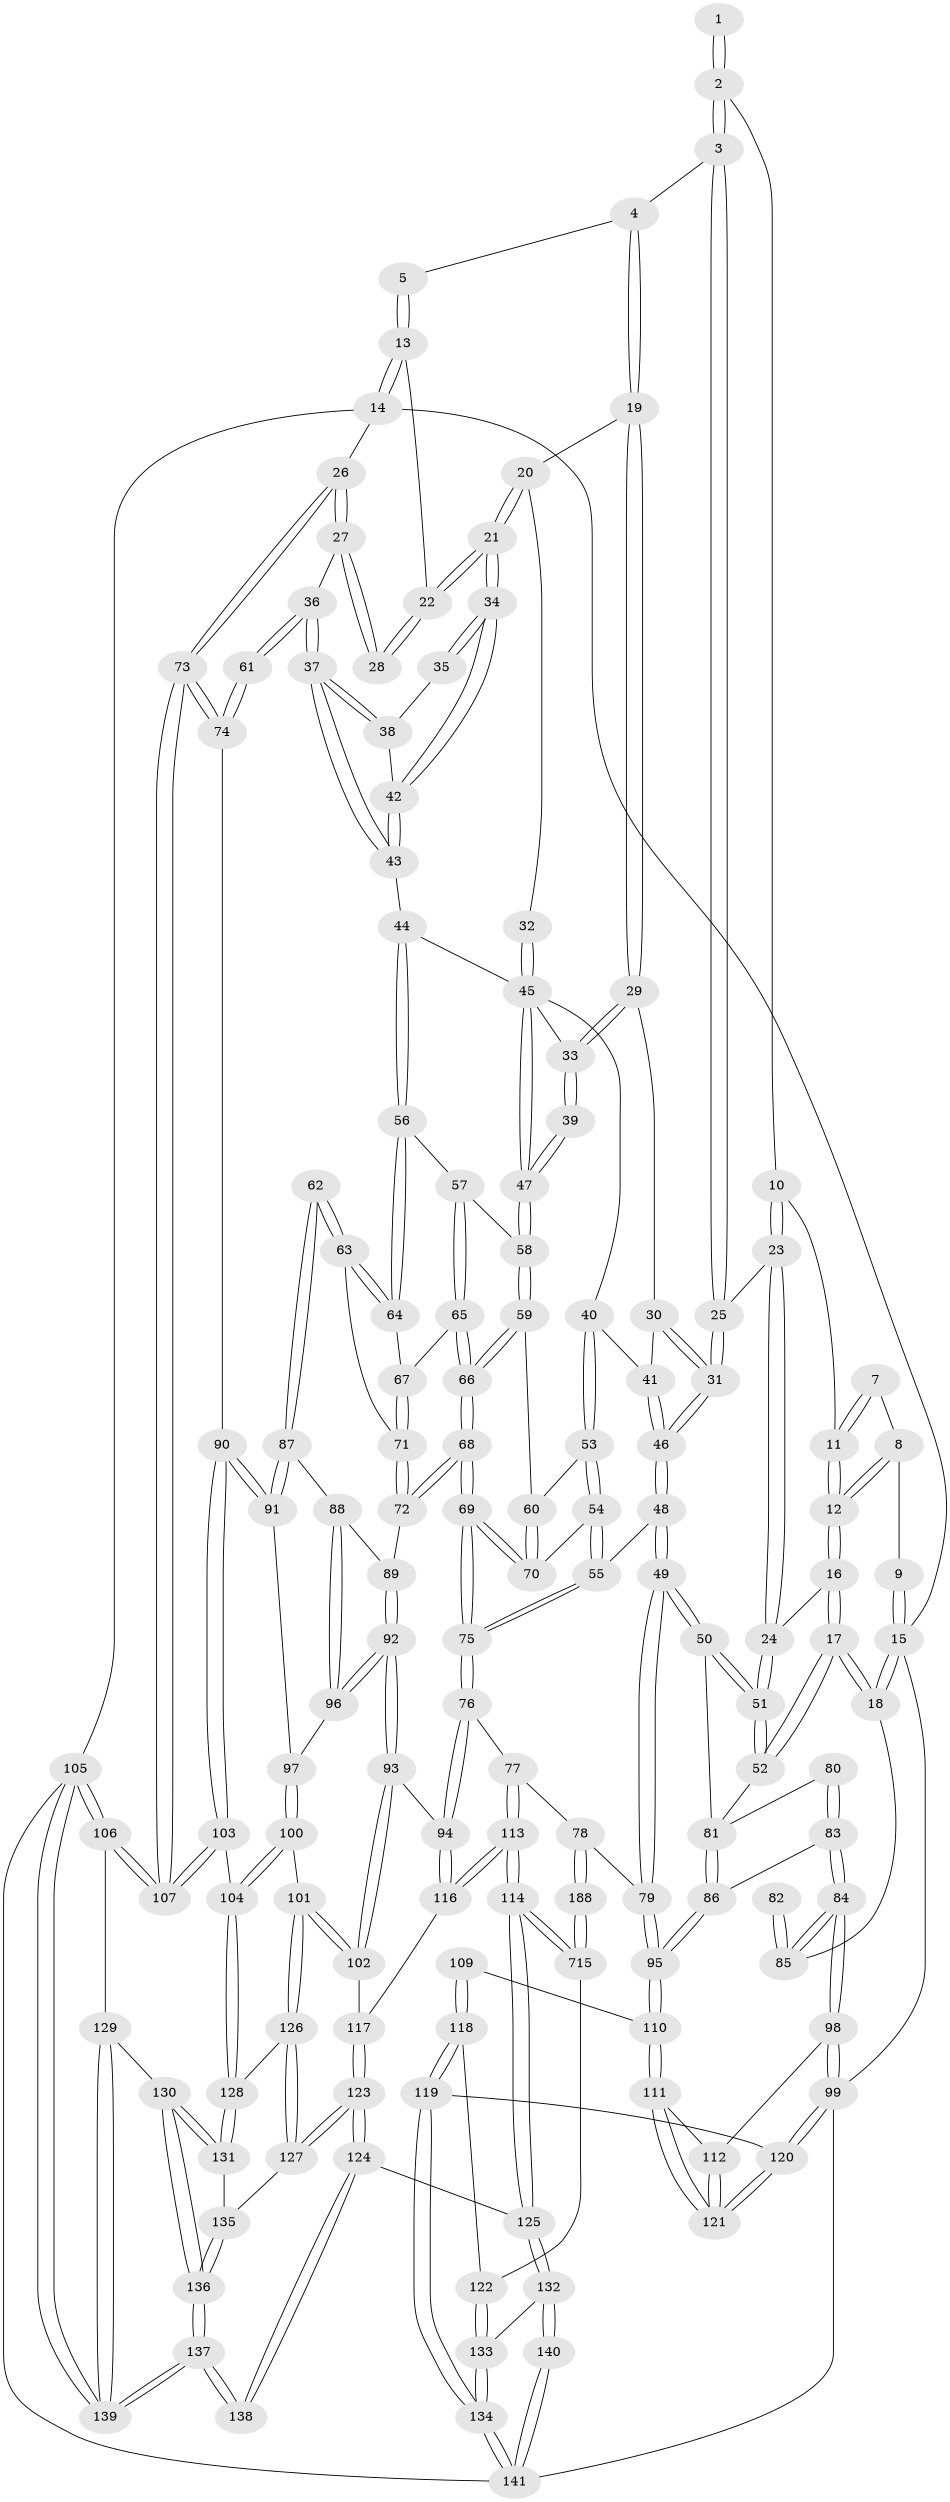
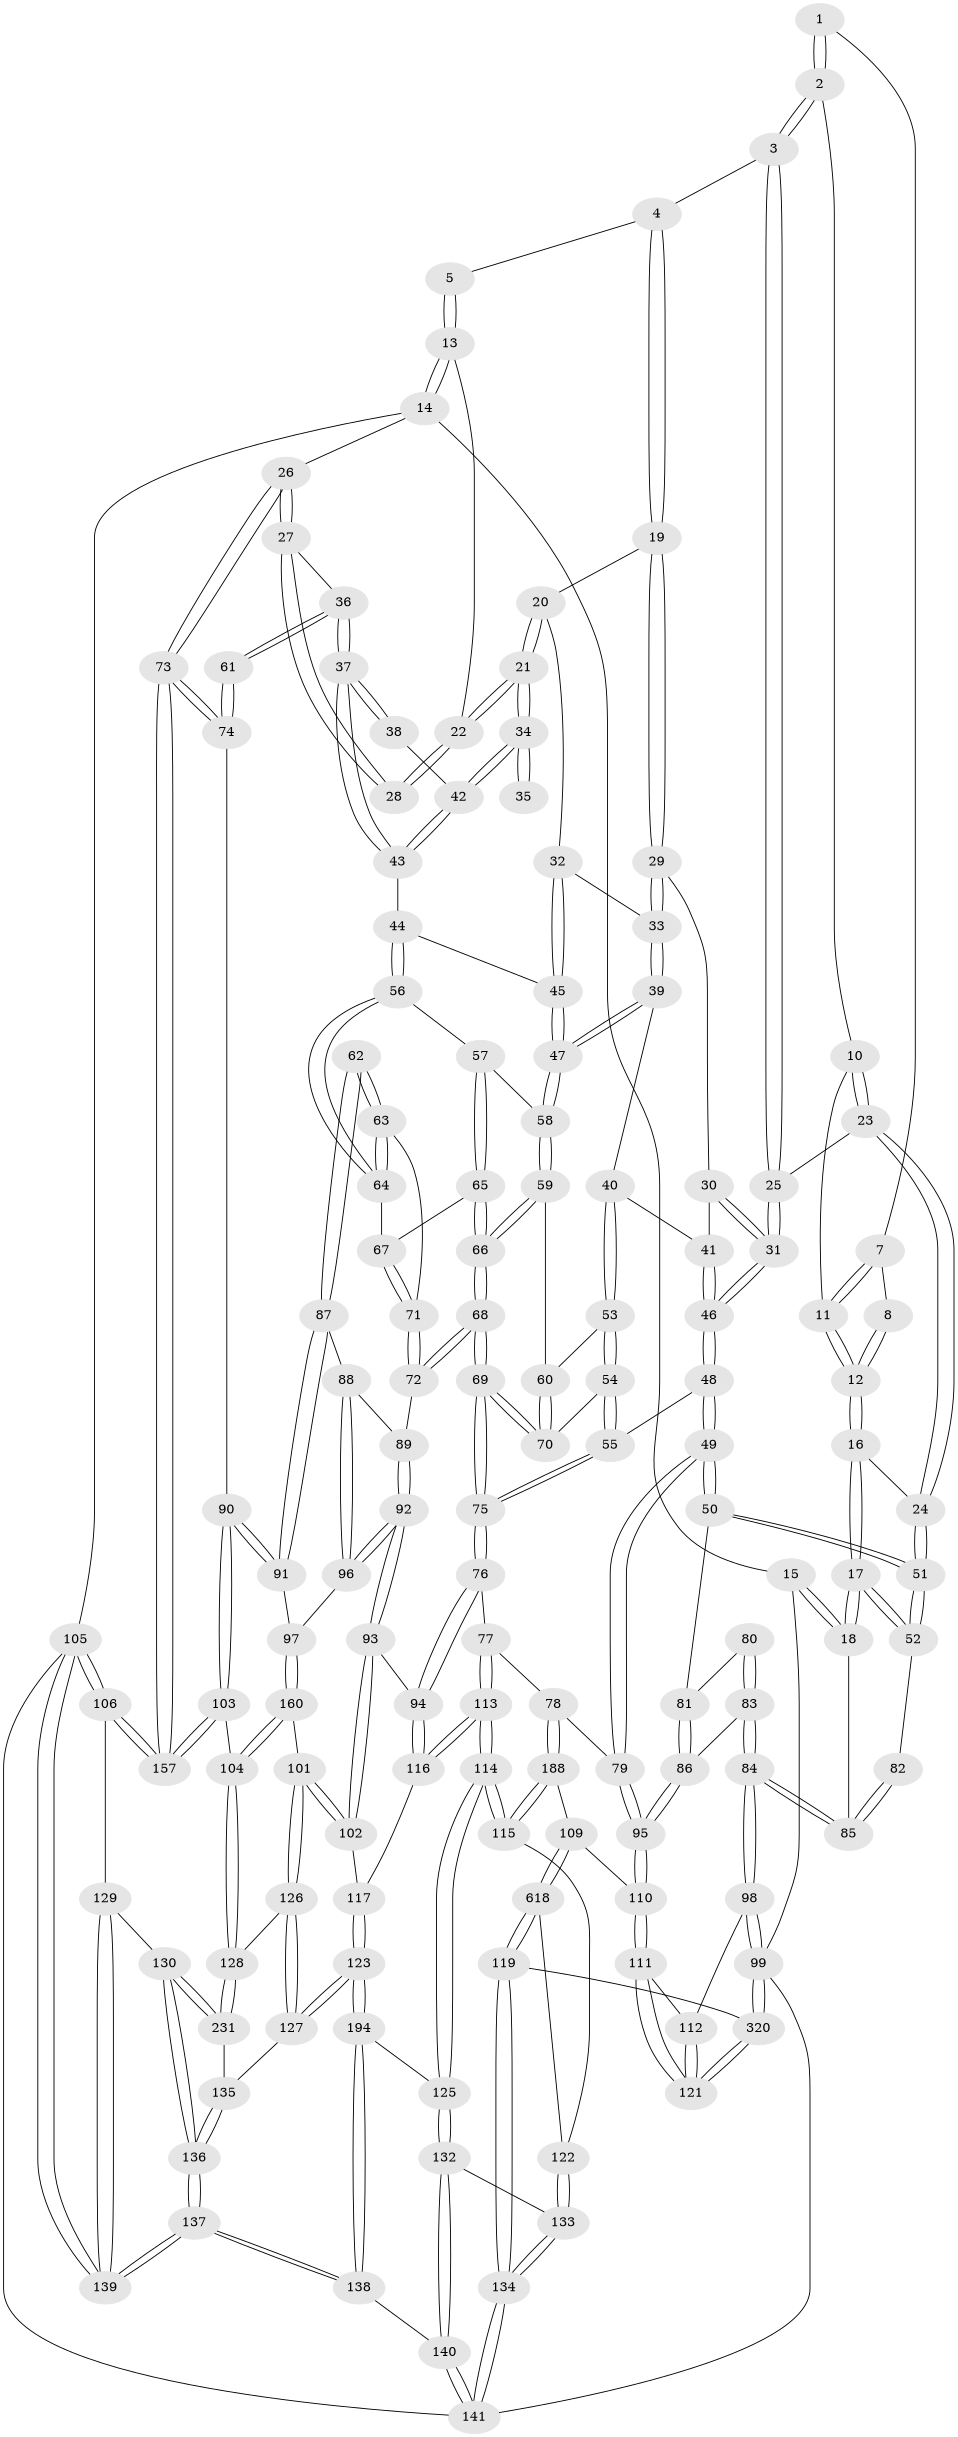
none -> (915, 621)
(415, 700) -> none
(549, 1024) -> (601, 891)
(620, 1136) -> (637, 1077)
(899, 1575) -> none
none -> (563, 1802)
(736, 1802) -> (906, 1705)
(292, 1834) -> (292, 1705)
(165, 1899) -> (165, 1769)
(580, 1964) -> (504, 1834)
(462, 2029) -> (538, 1899)
(224, 2158) -> (224, 2029)
(359, 2158) -> (359, 2029)
(782, 2158) -> (759, 2029)
none -> (402, 2320)
